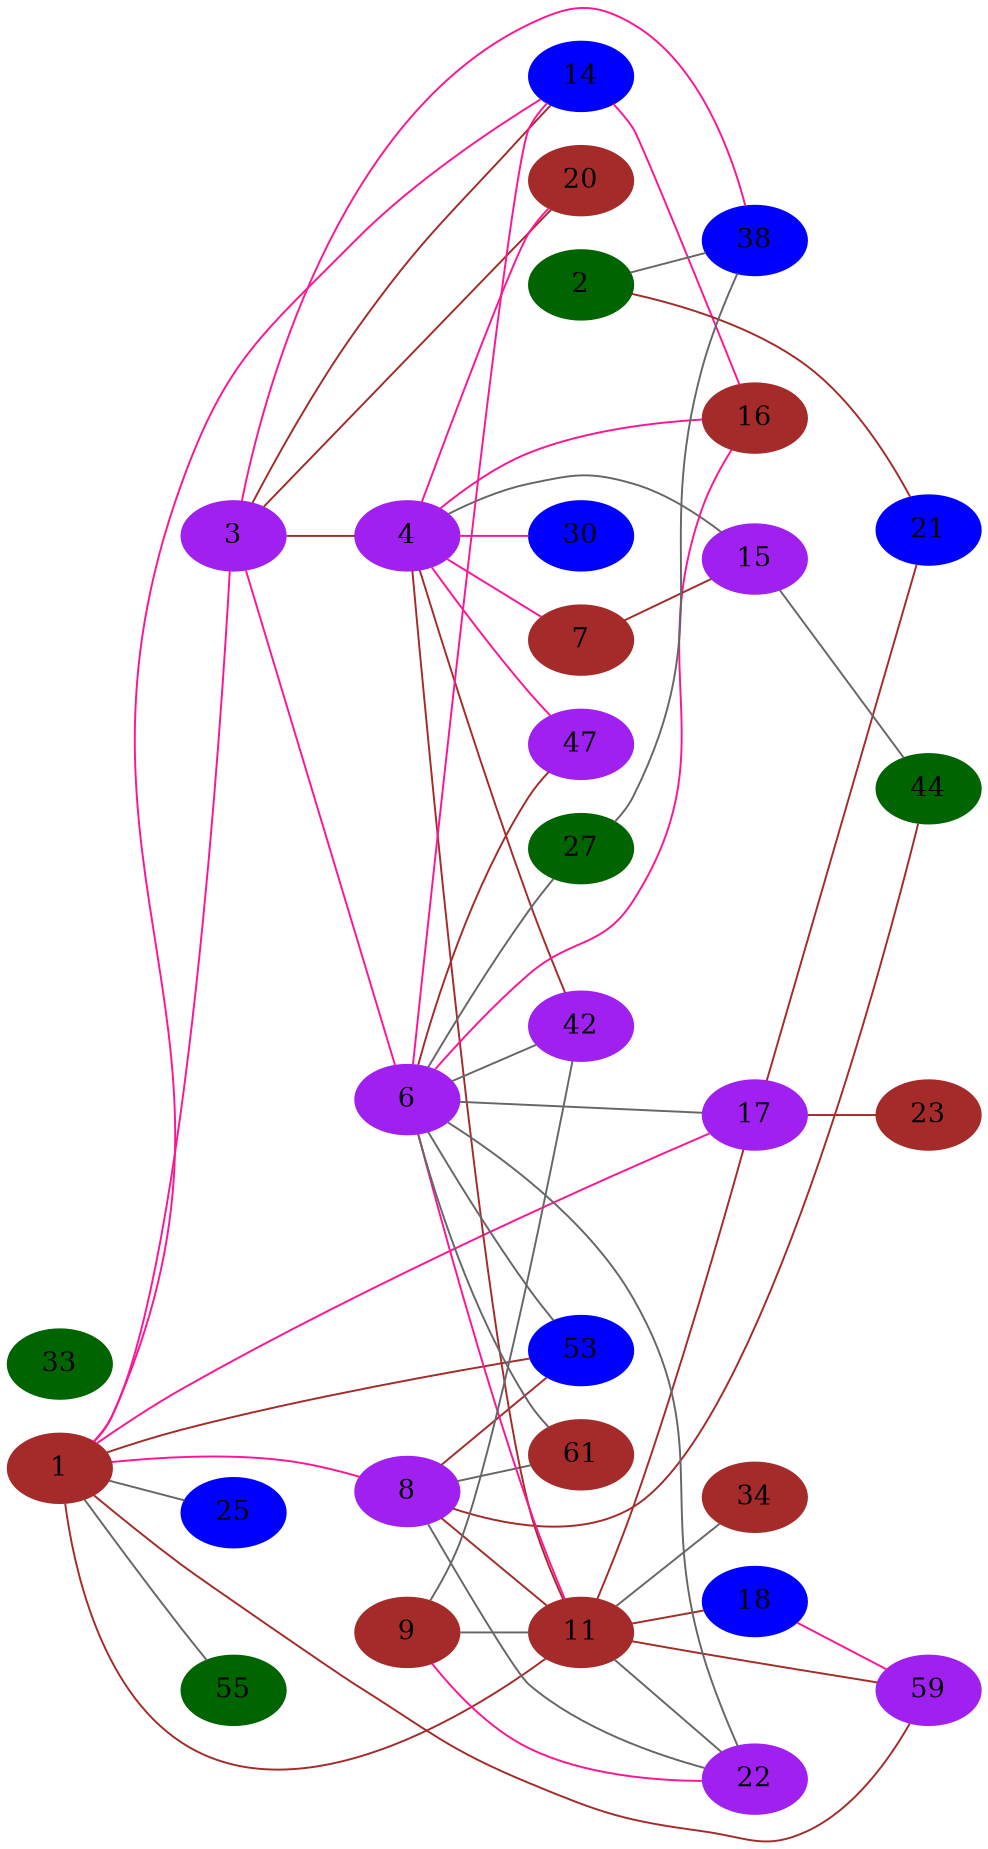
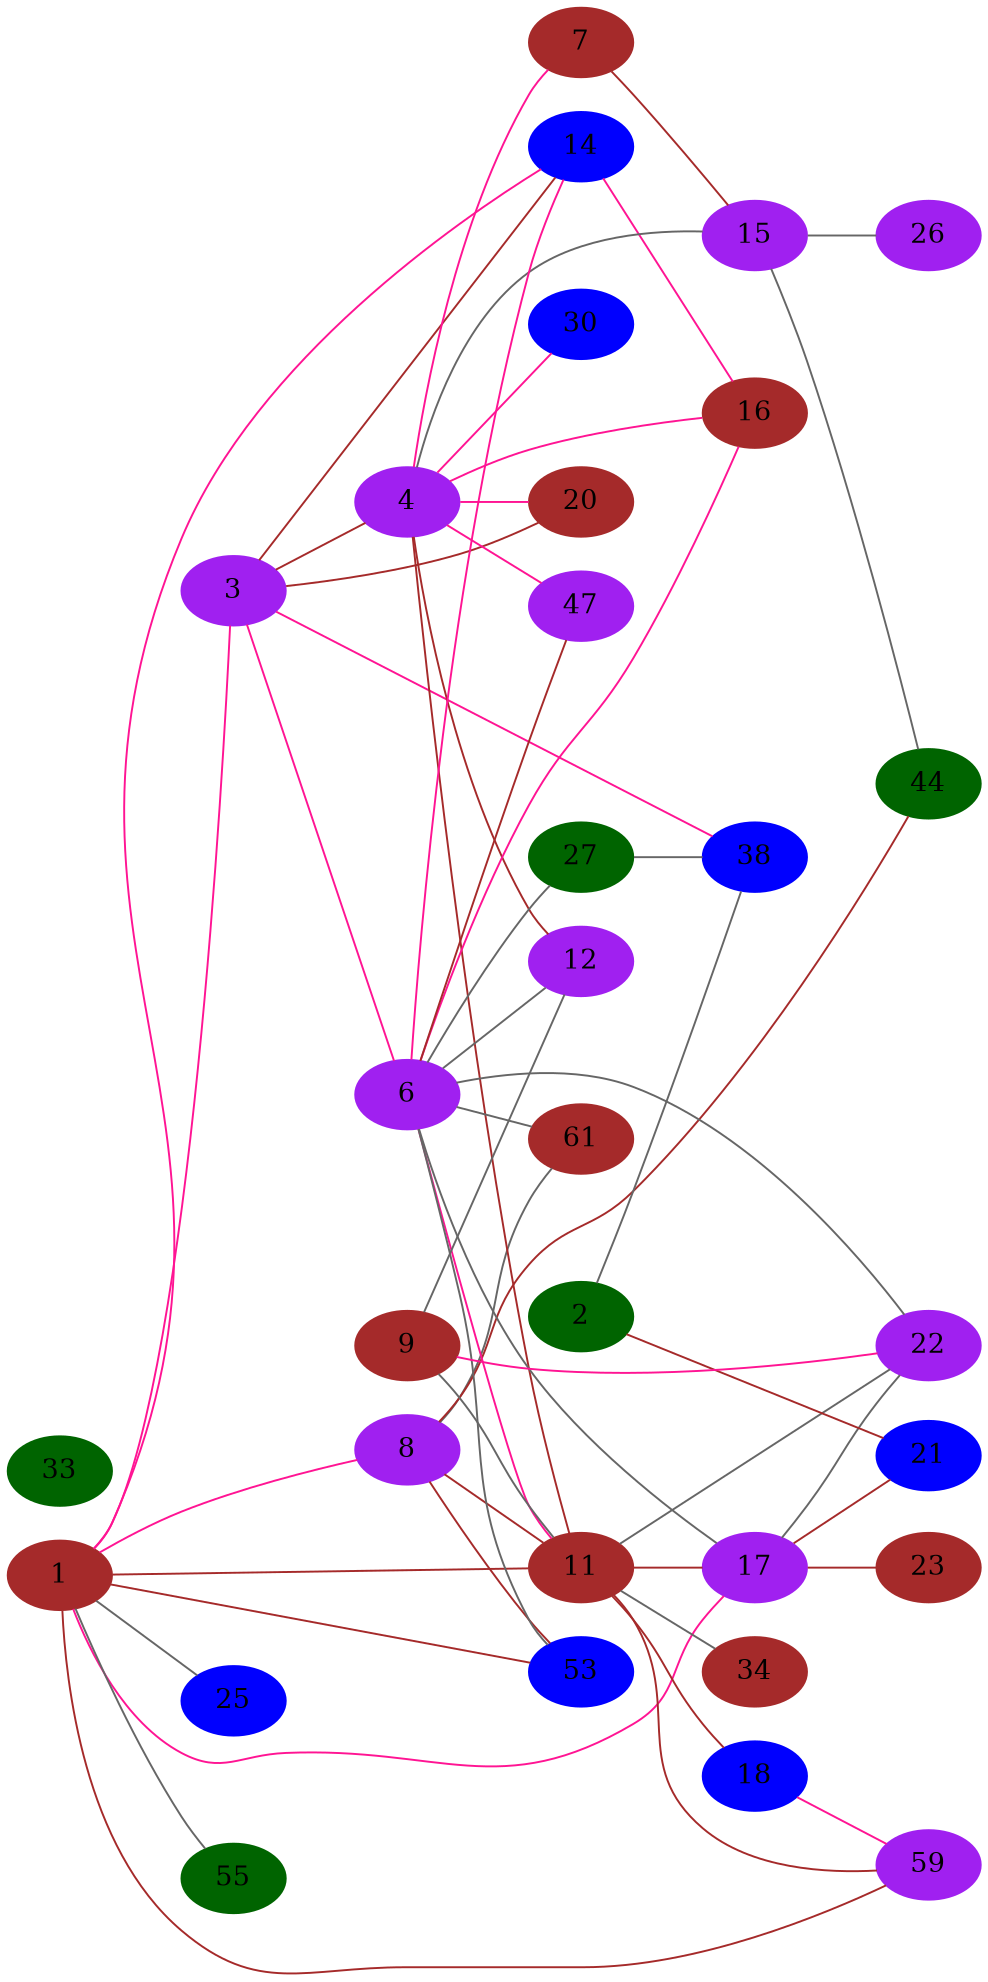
none -> (929, 236)
(581, 1026) -> (581, 961)
(531, 1686) -> (840, 1456)
